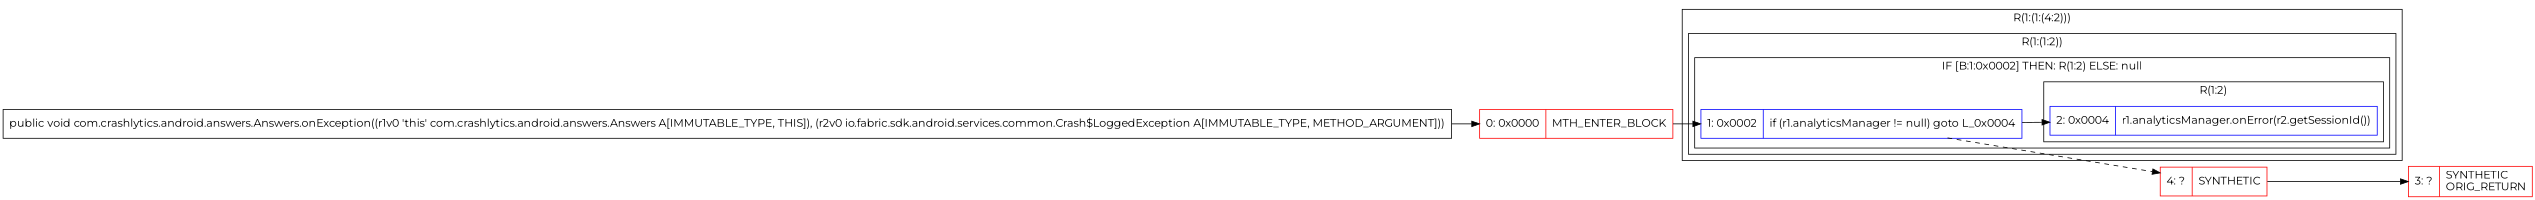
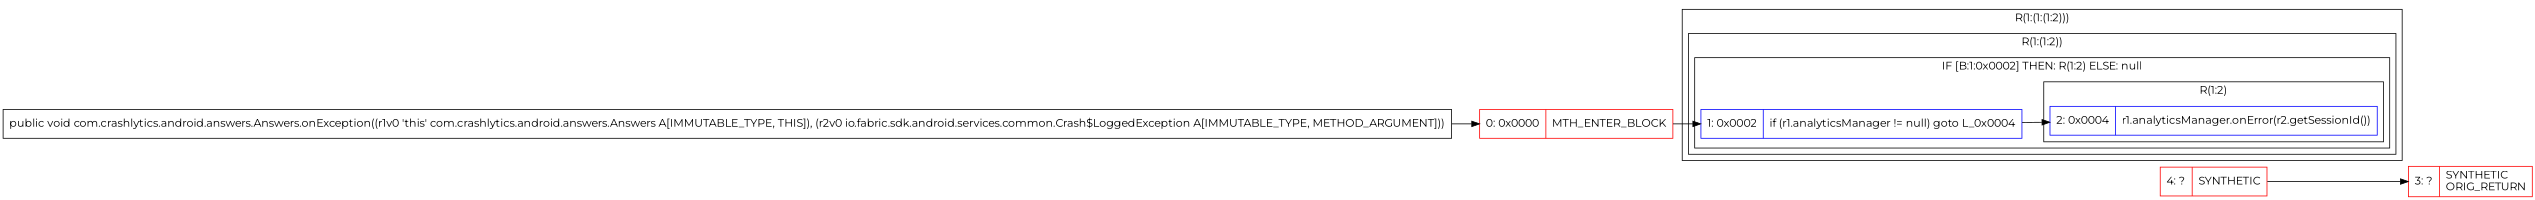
(2042, 18) -> (2042, 18)
(2050, 155) -> none
